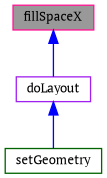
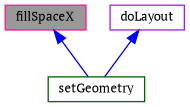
(53, 60) -> (75, 59)
